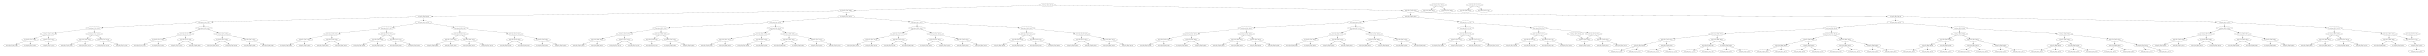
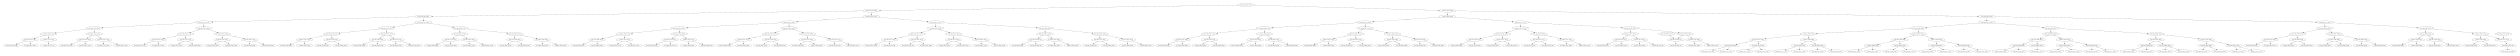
none -> (1502, 34)
none -> (670, 46)
